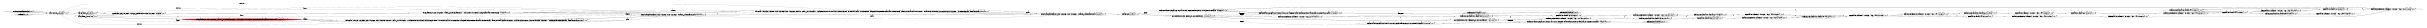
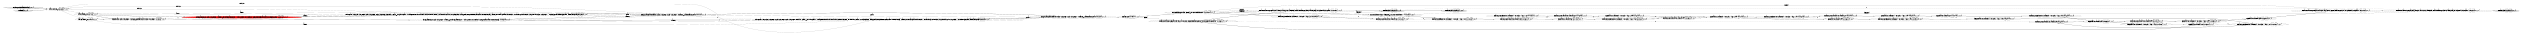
(1569, 16) -> none
none -> (2259, 19)
